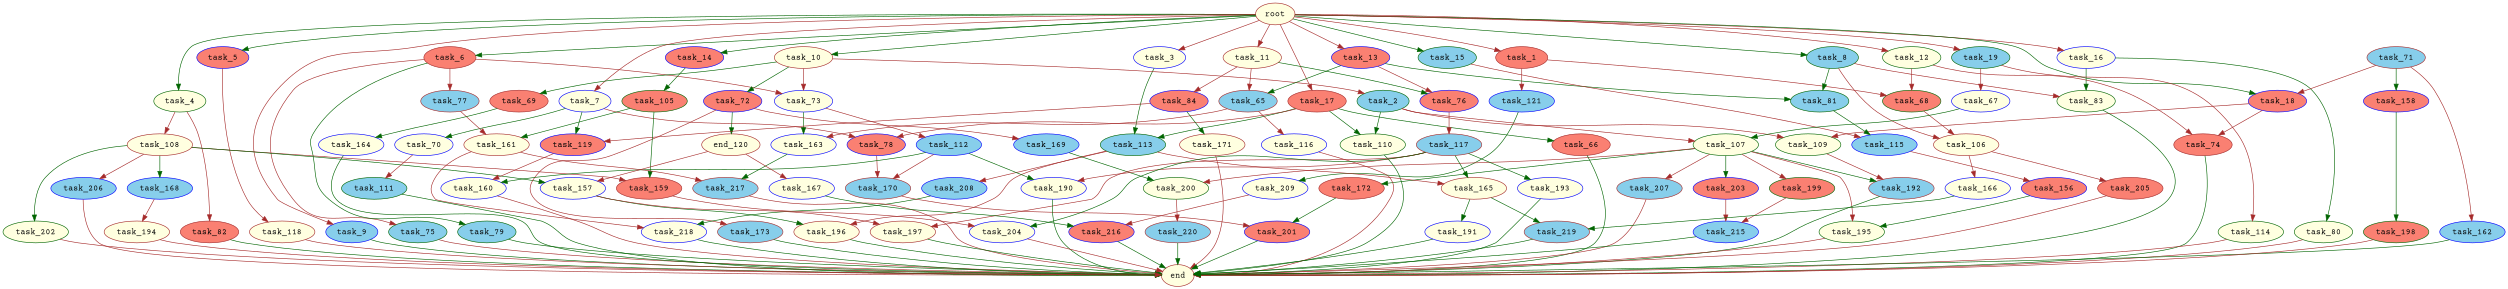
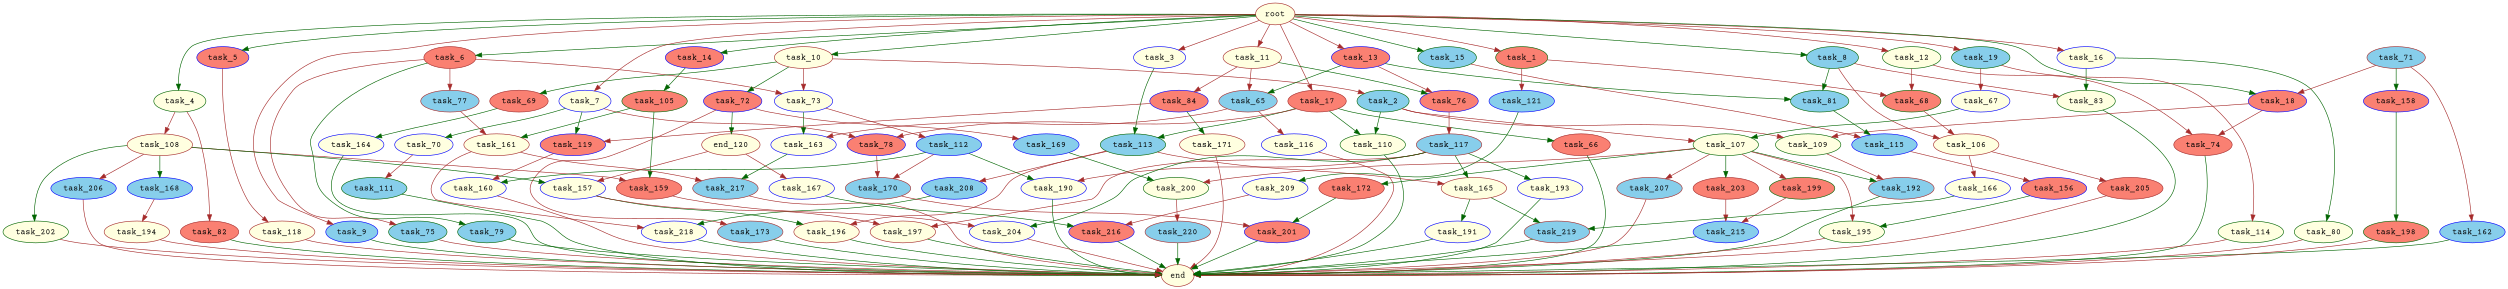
(1522, 58) -> (1522, 58)
(1726, 188) -> (1726, 188)
